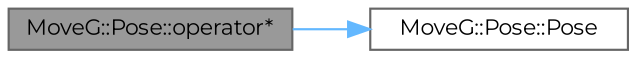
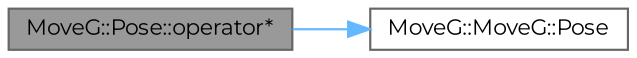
(499, 29) -> (499, 29)
